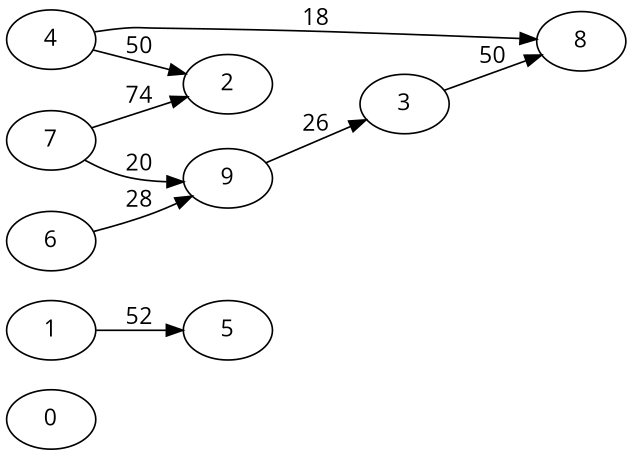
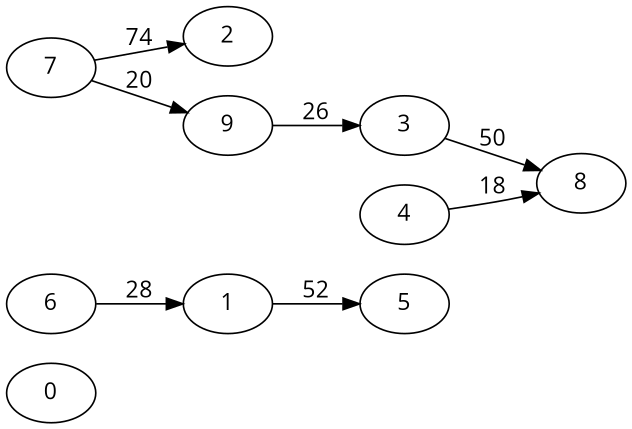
(131, 60) -> none
(136, 219) -> (131, 304)
